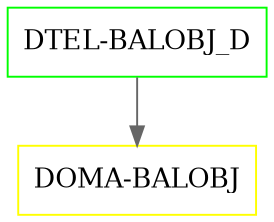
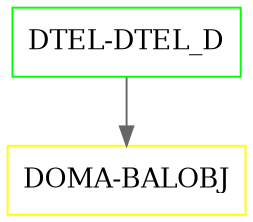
(137, 42) -> (127, 42)
